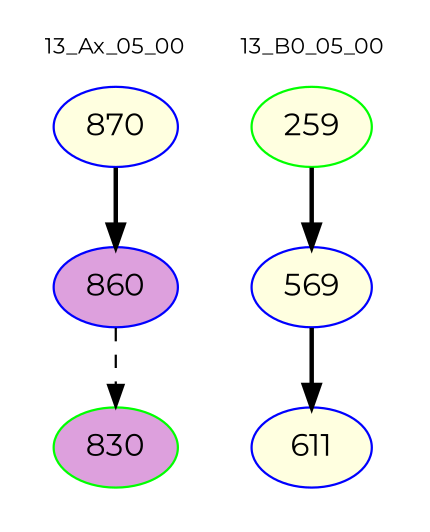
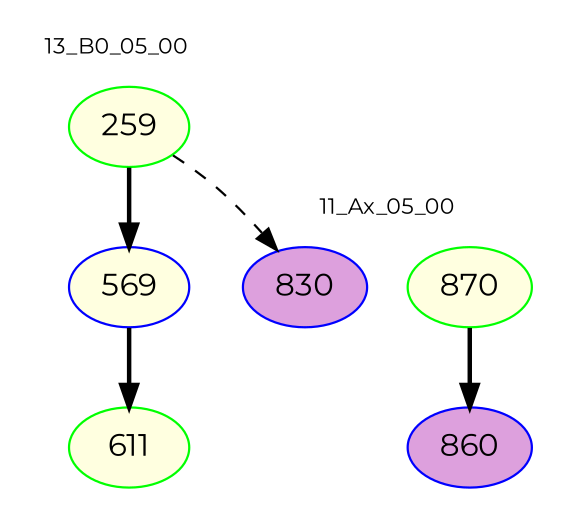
(116, 48) -> (387, 208)
(116, 127) -> (470, 287)
(116, 356) -> (240, 209)
(116, 448) -> (305, 287)
(312, 448) -> (129, 448)
